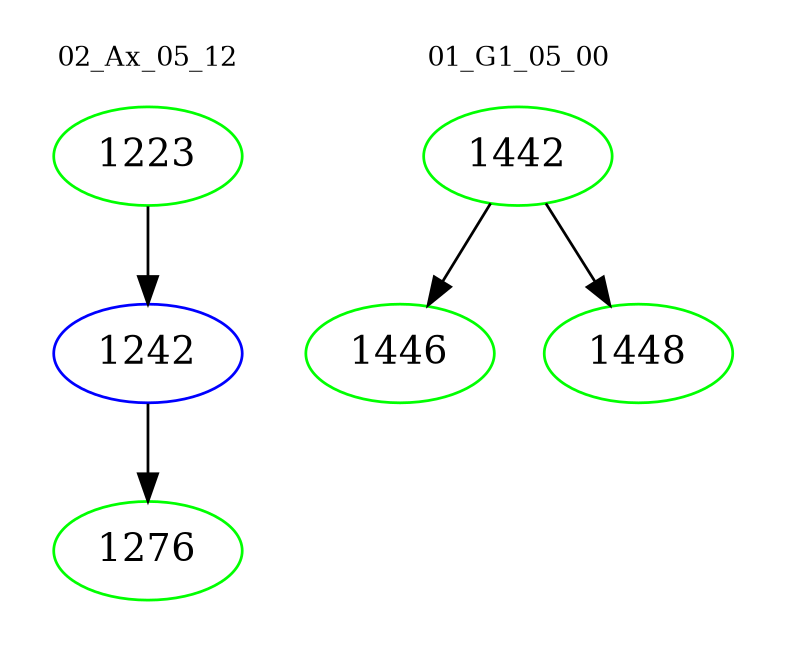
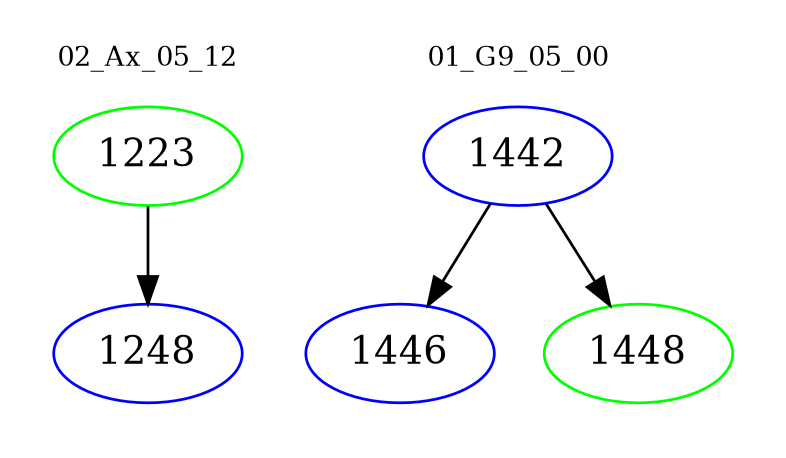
(519, 59) -> (519, 59)
(518, 156) -> (518, 156)
(148, 353) -> (148, 353)
(400, 353) -> (400, 353)
(148, 551) -> none
